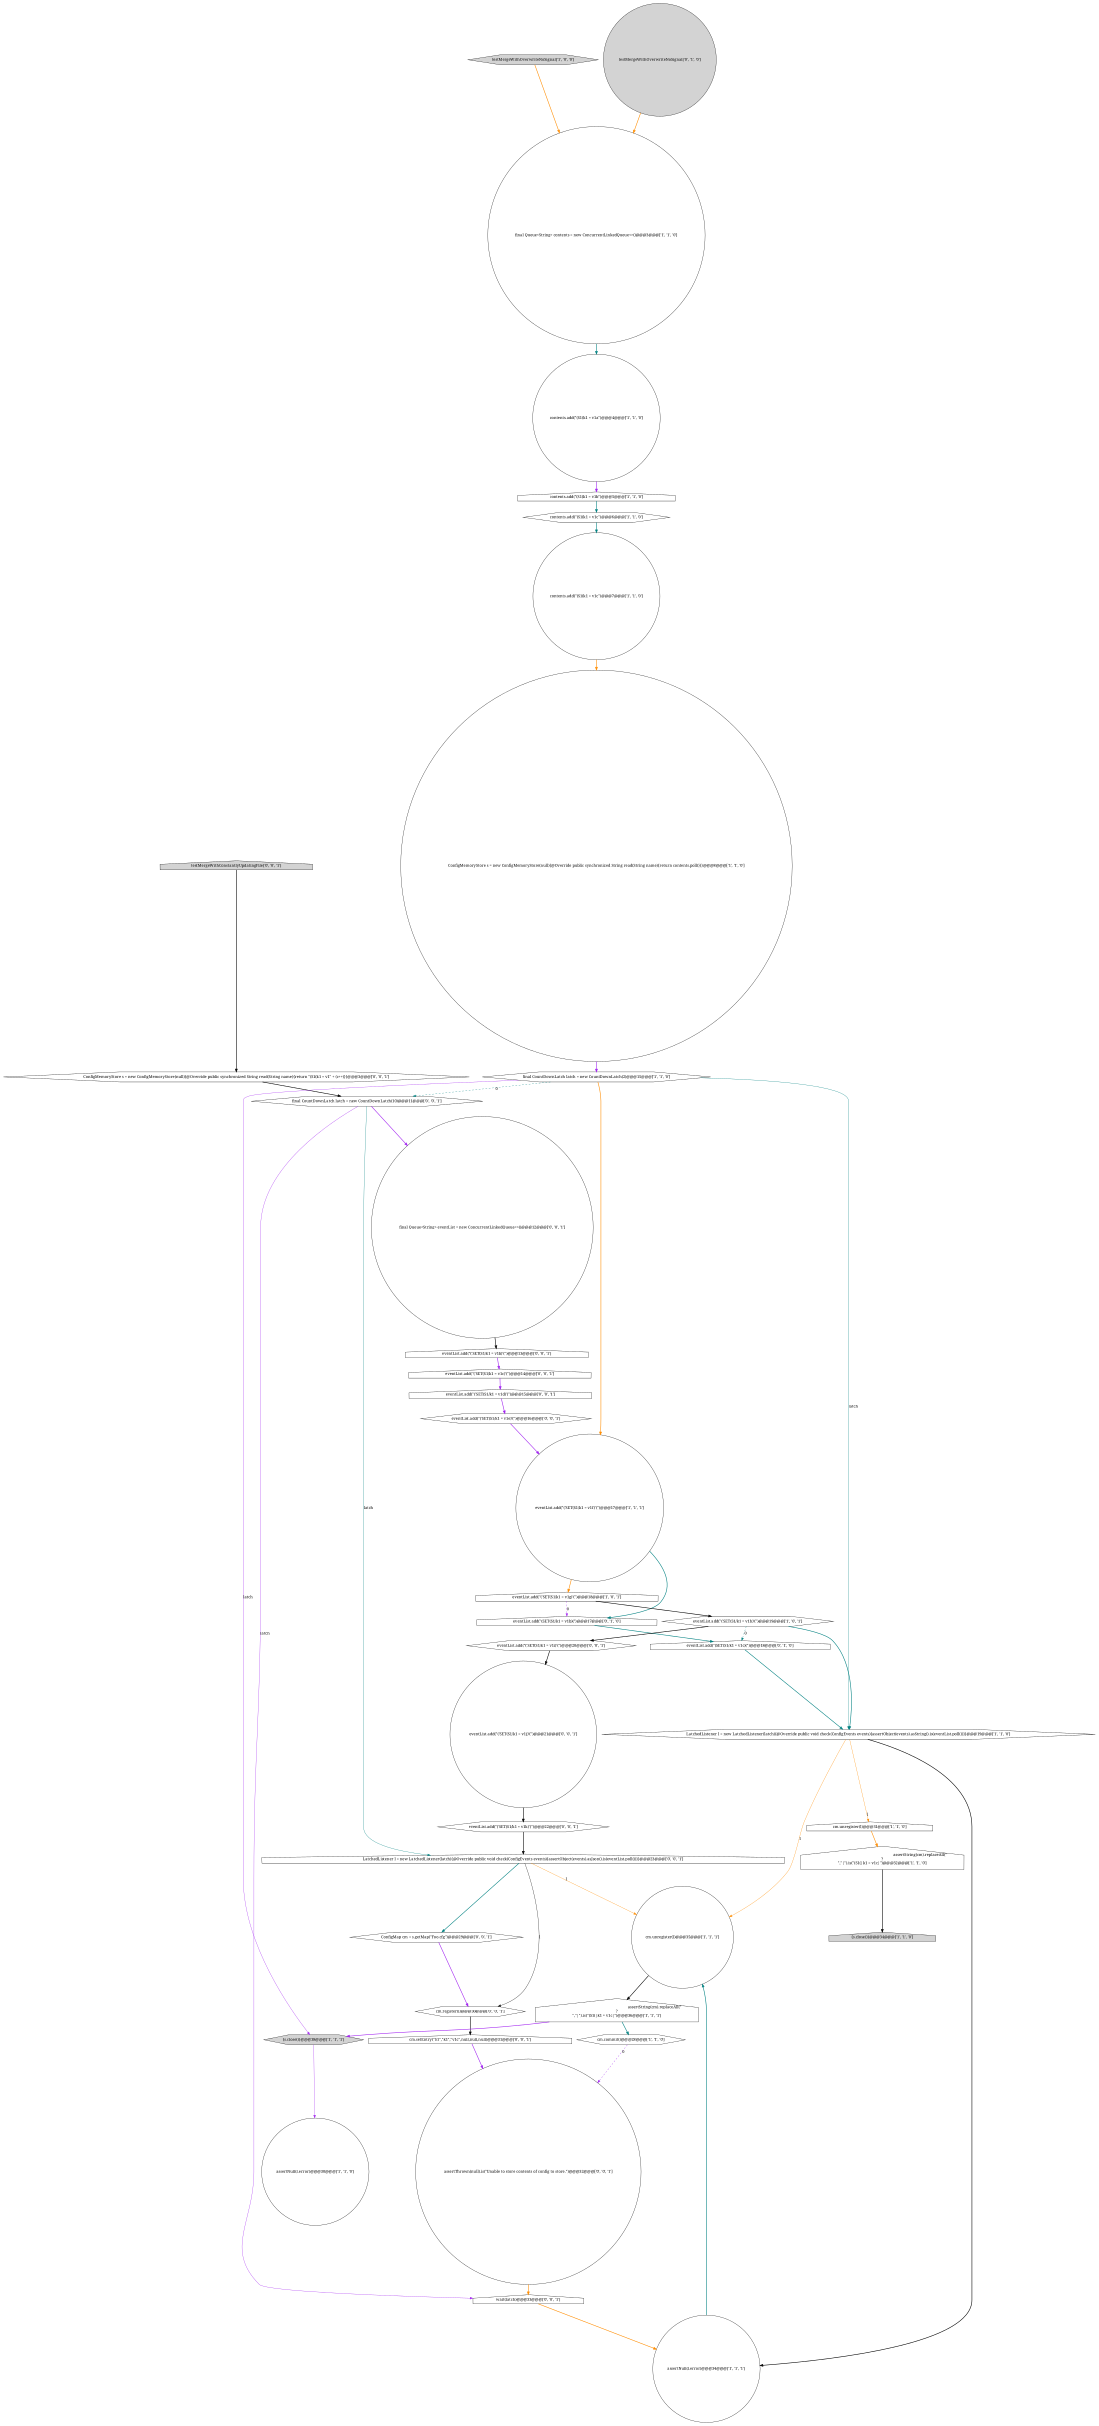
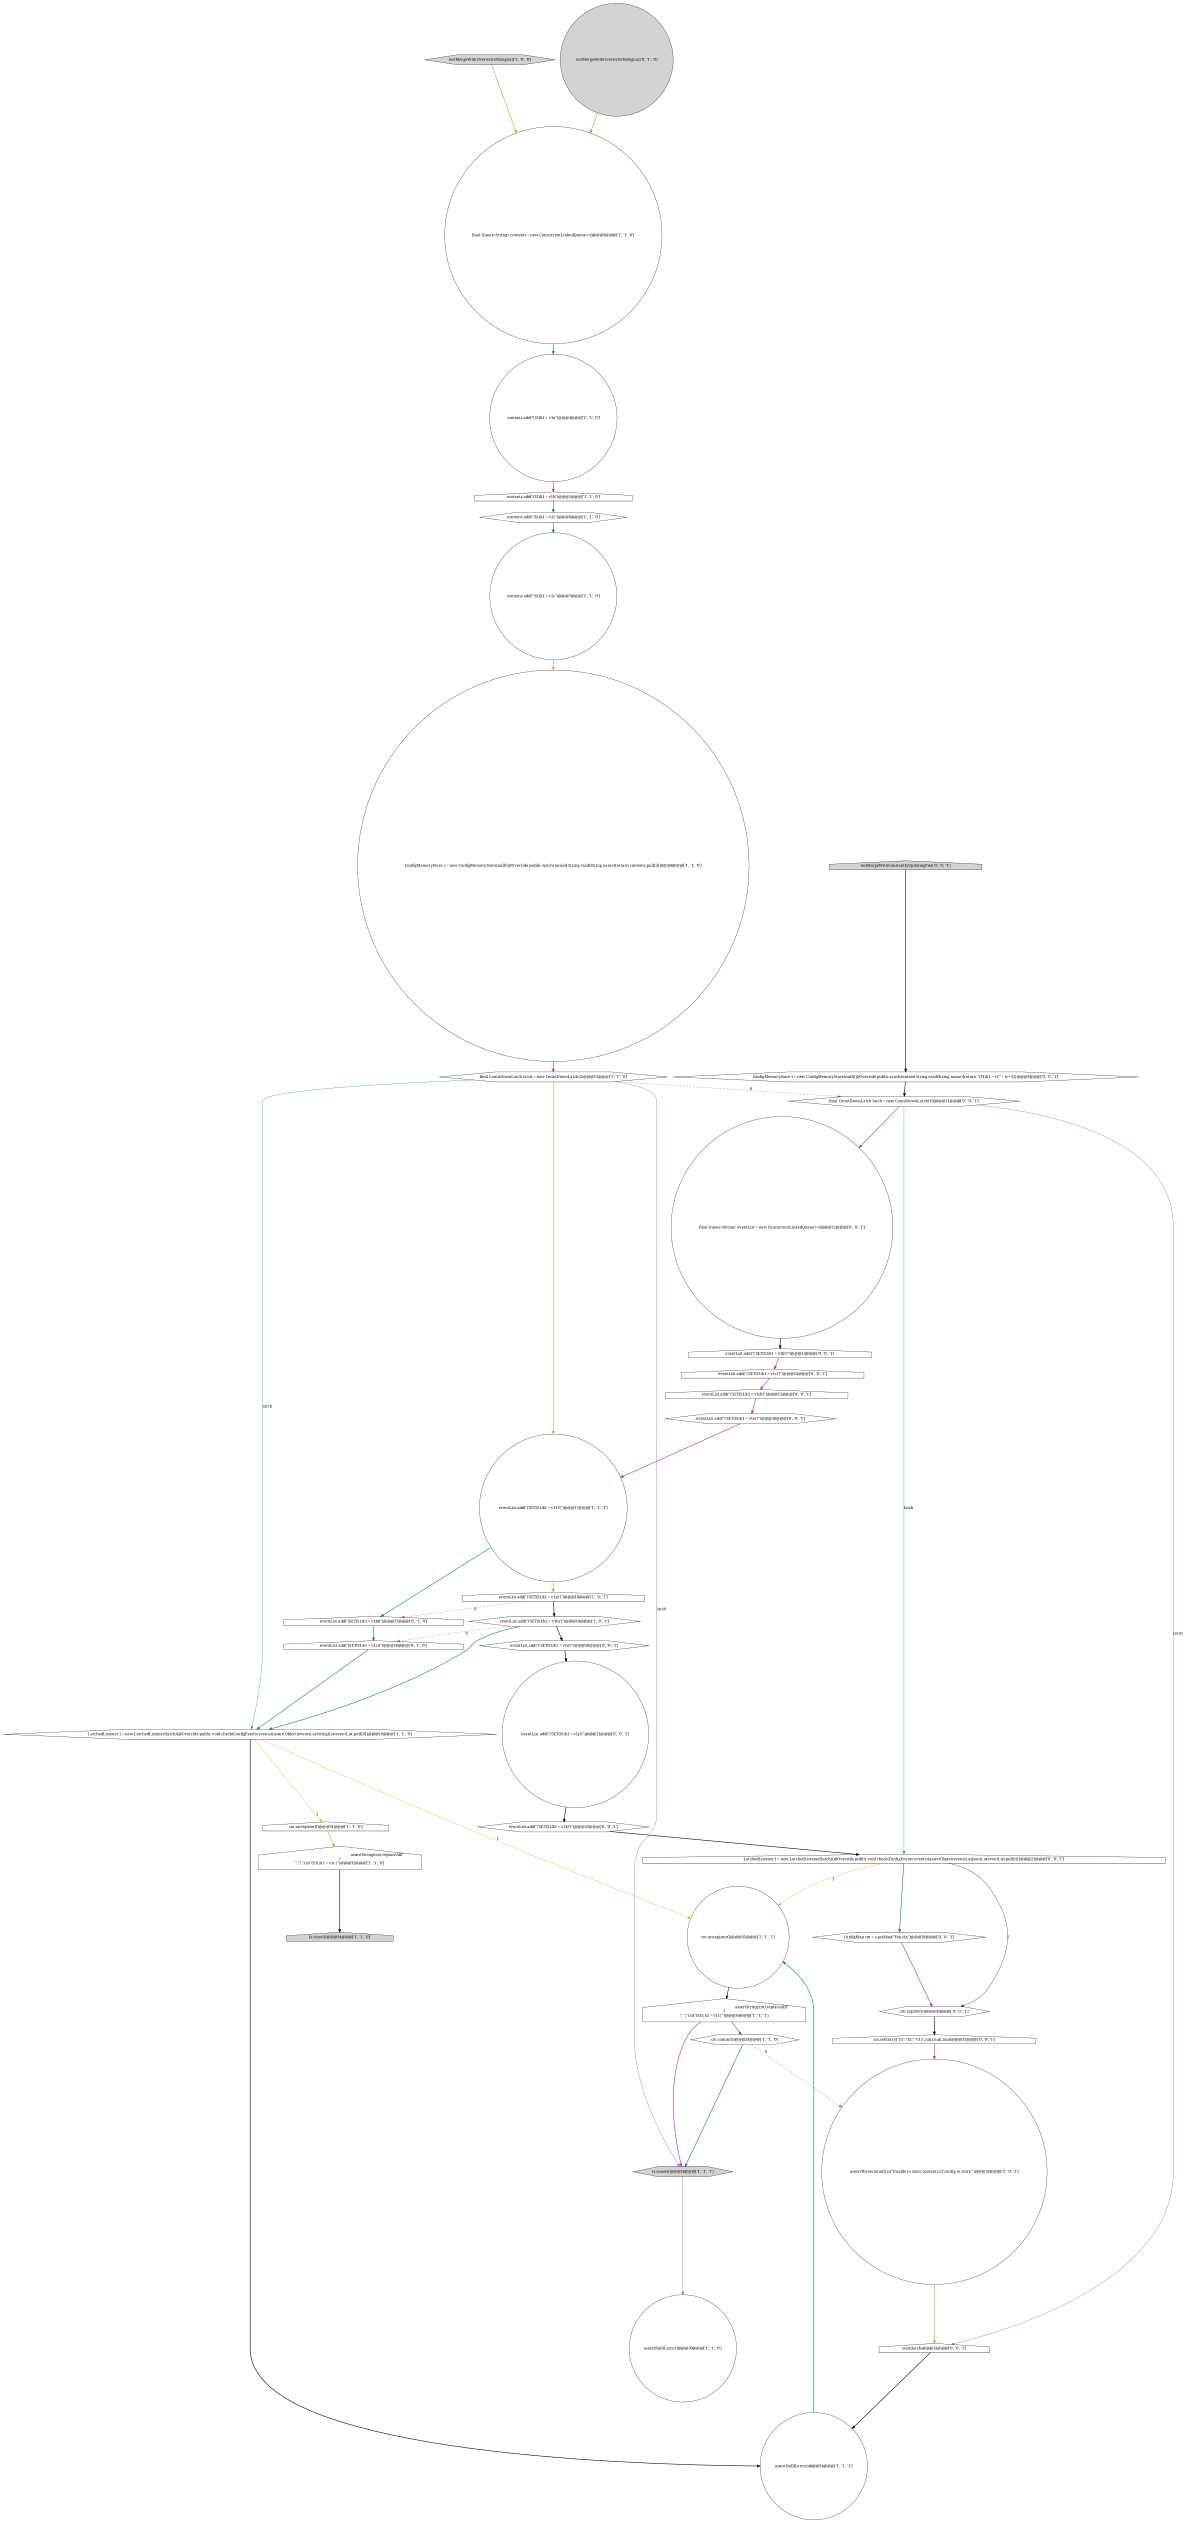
none -> (714, 2104)
(596, 2326) -> (892, 2390)
